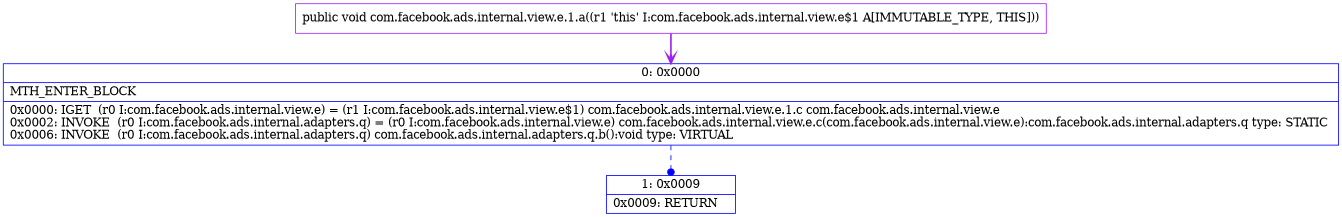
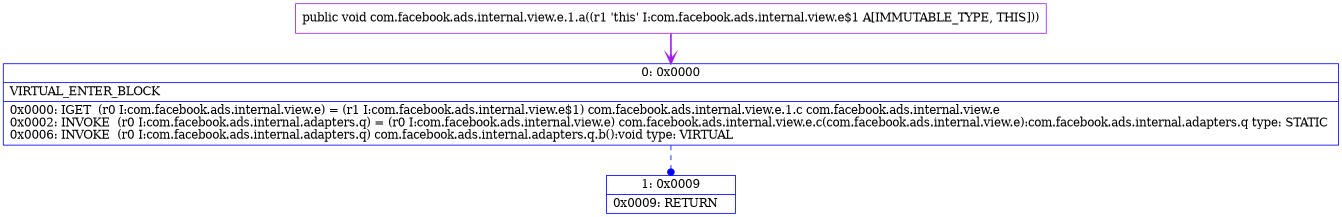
(73, 92) -> (85, 92)
